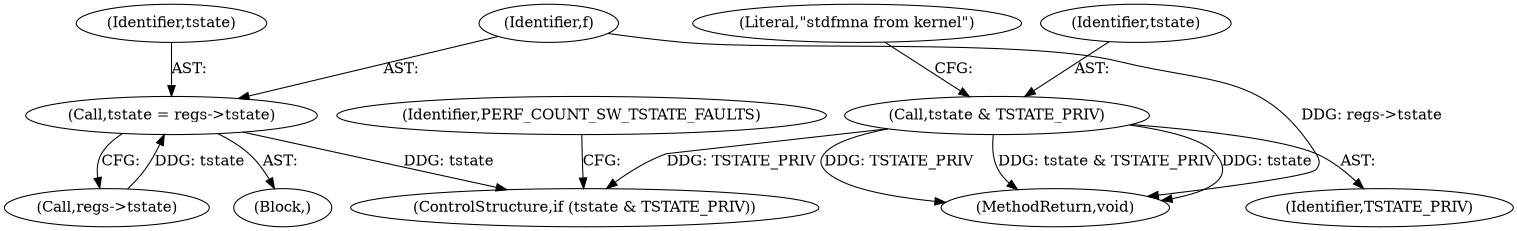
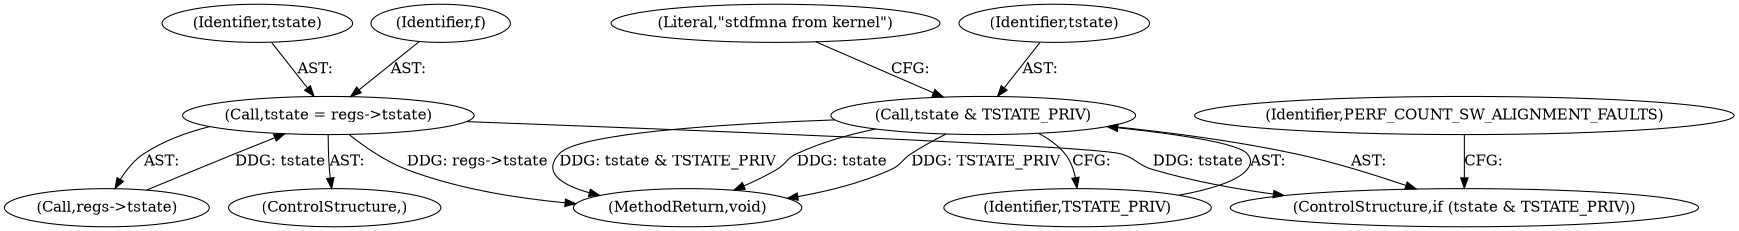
(1065, 53) -> (452, 184)
(582, 116) -> (1464, 116)
none -> (1244, 151)
(123, 162) -> (164, 162)
(741, 162) -> (1371, 162)
(1360, 162) -> (1094, 162)
(283, 208) -> (335, 208)
